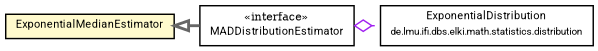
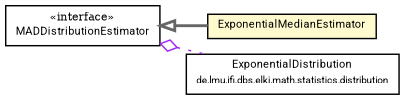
(194, 26) -> (191, 26)
